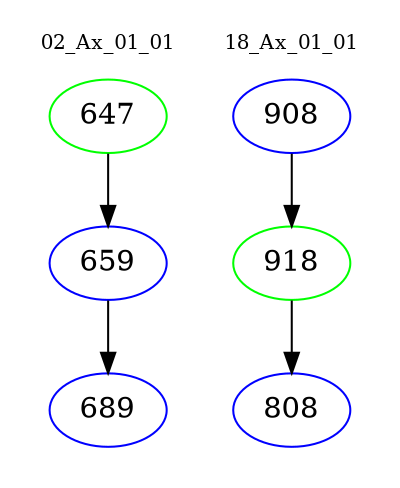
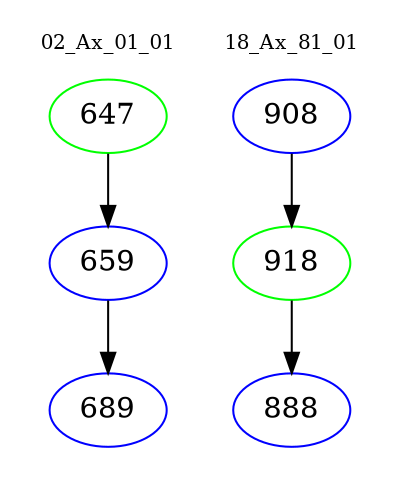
(292, 44) -> (292, 44)
(292, 410) -> (292, 410)
